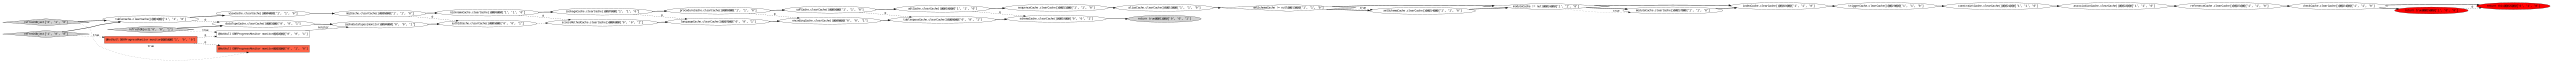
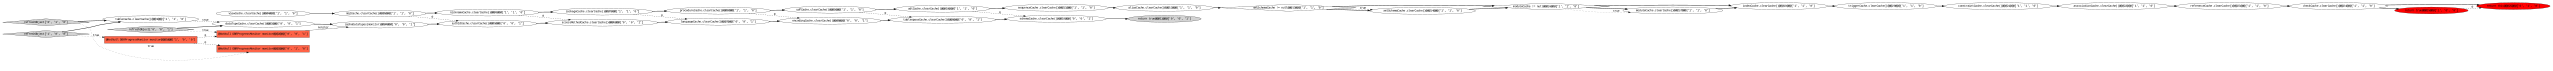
(206, 16) -> none
(205, 20) -> (205, 20)
(541, 23) -> (541, 23)
(263, 34) -> (263, 34)
